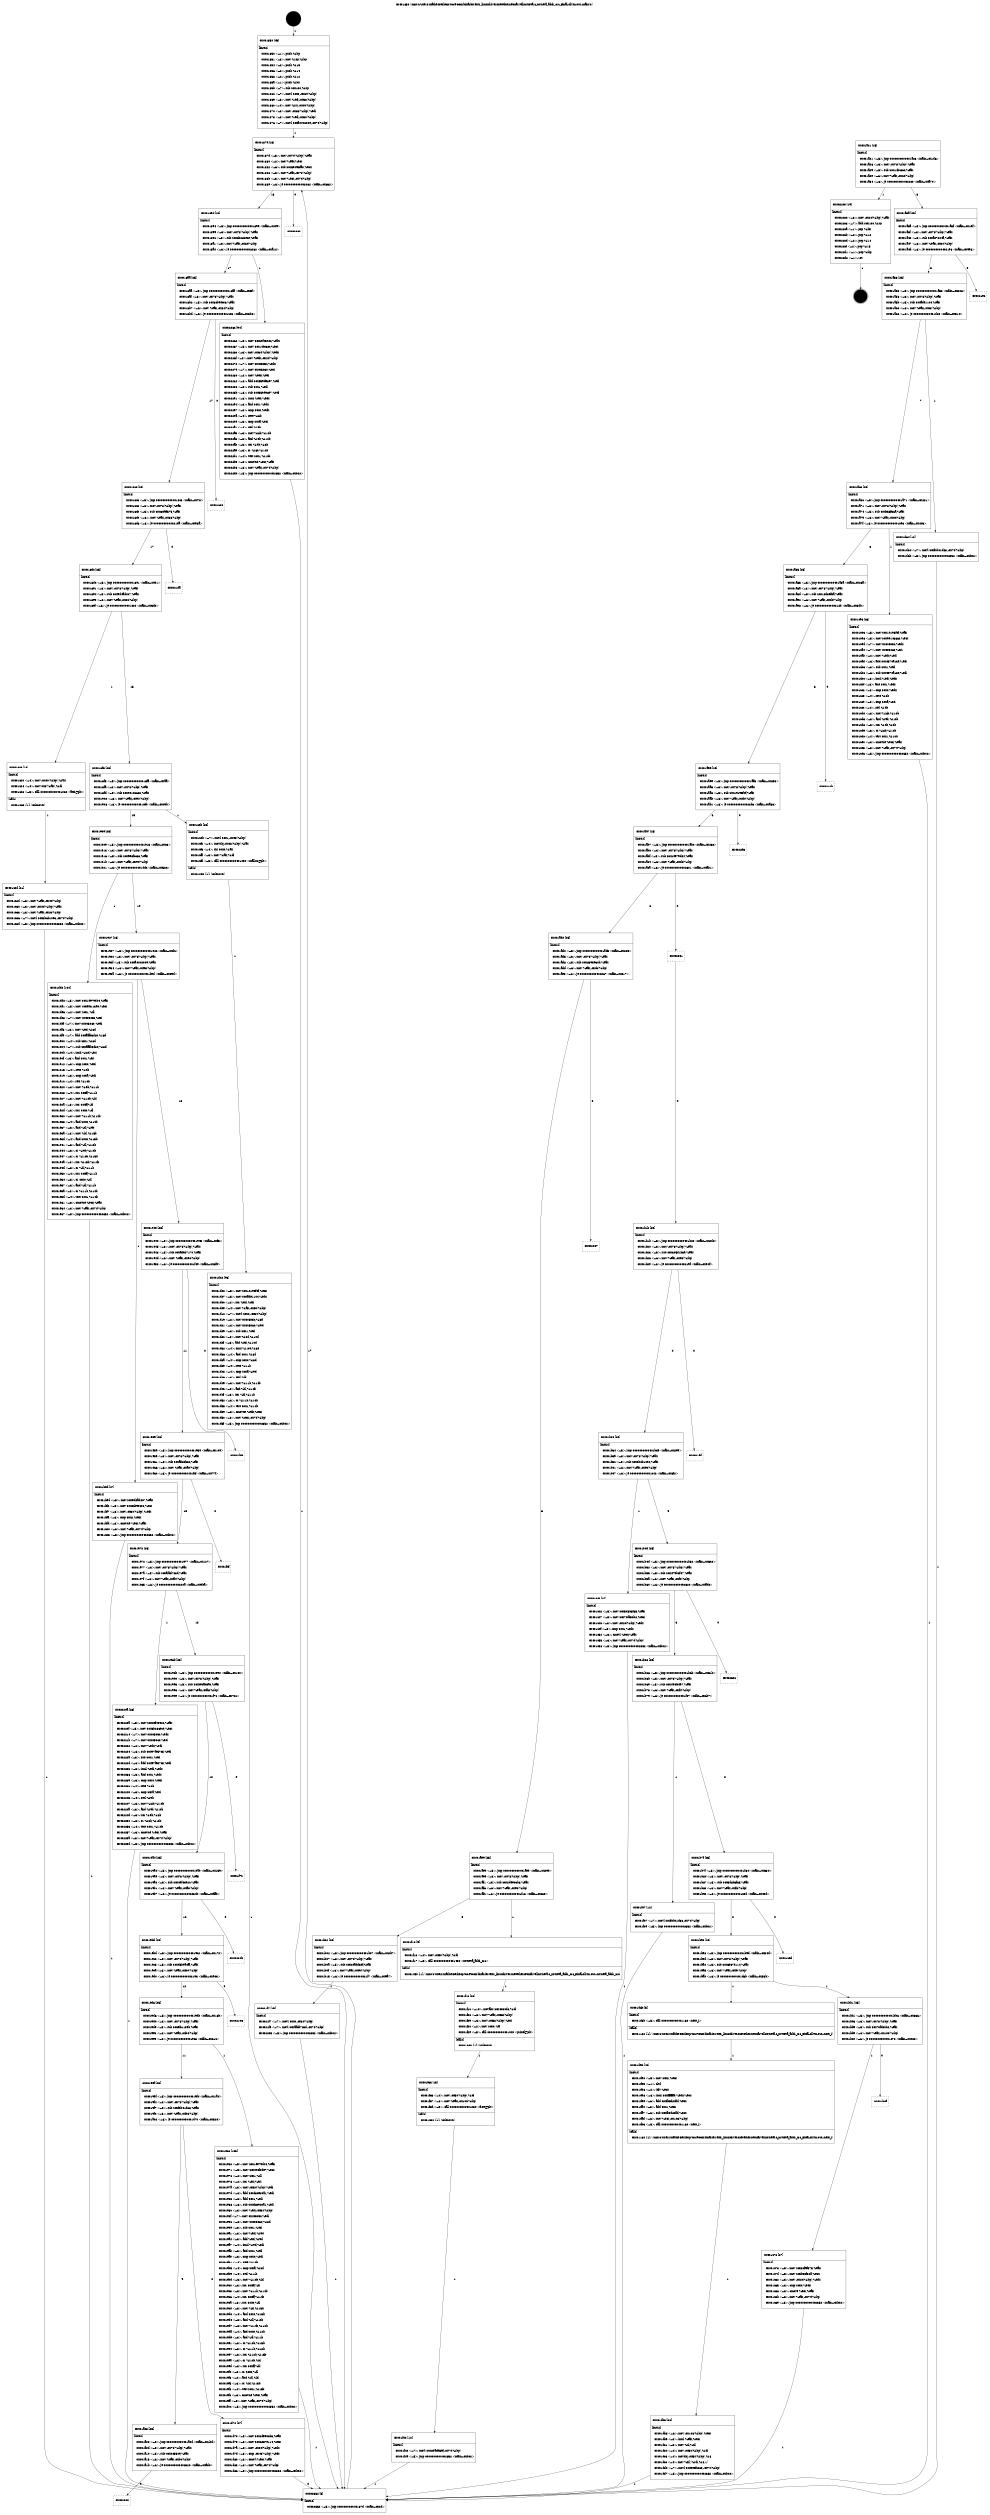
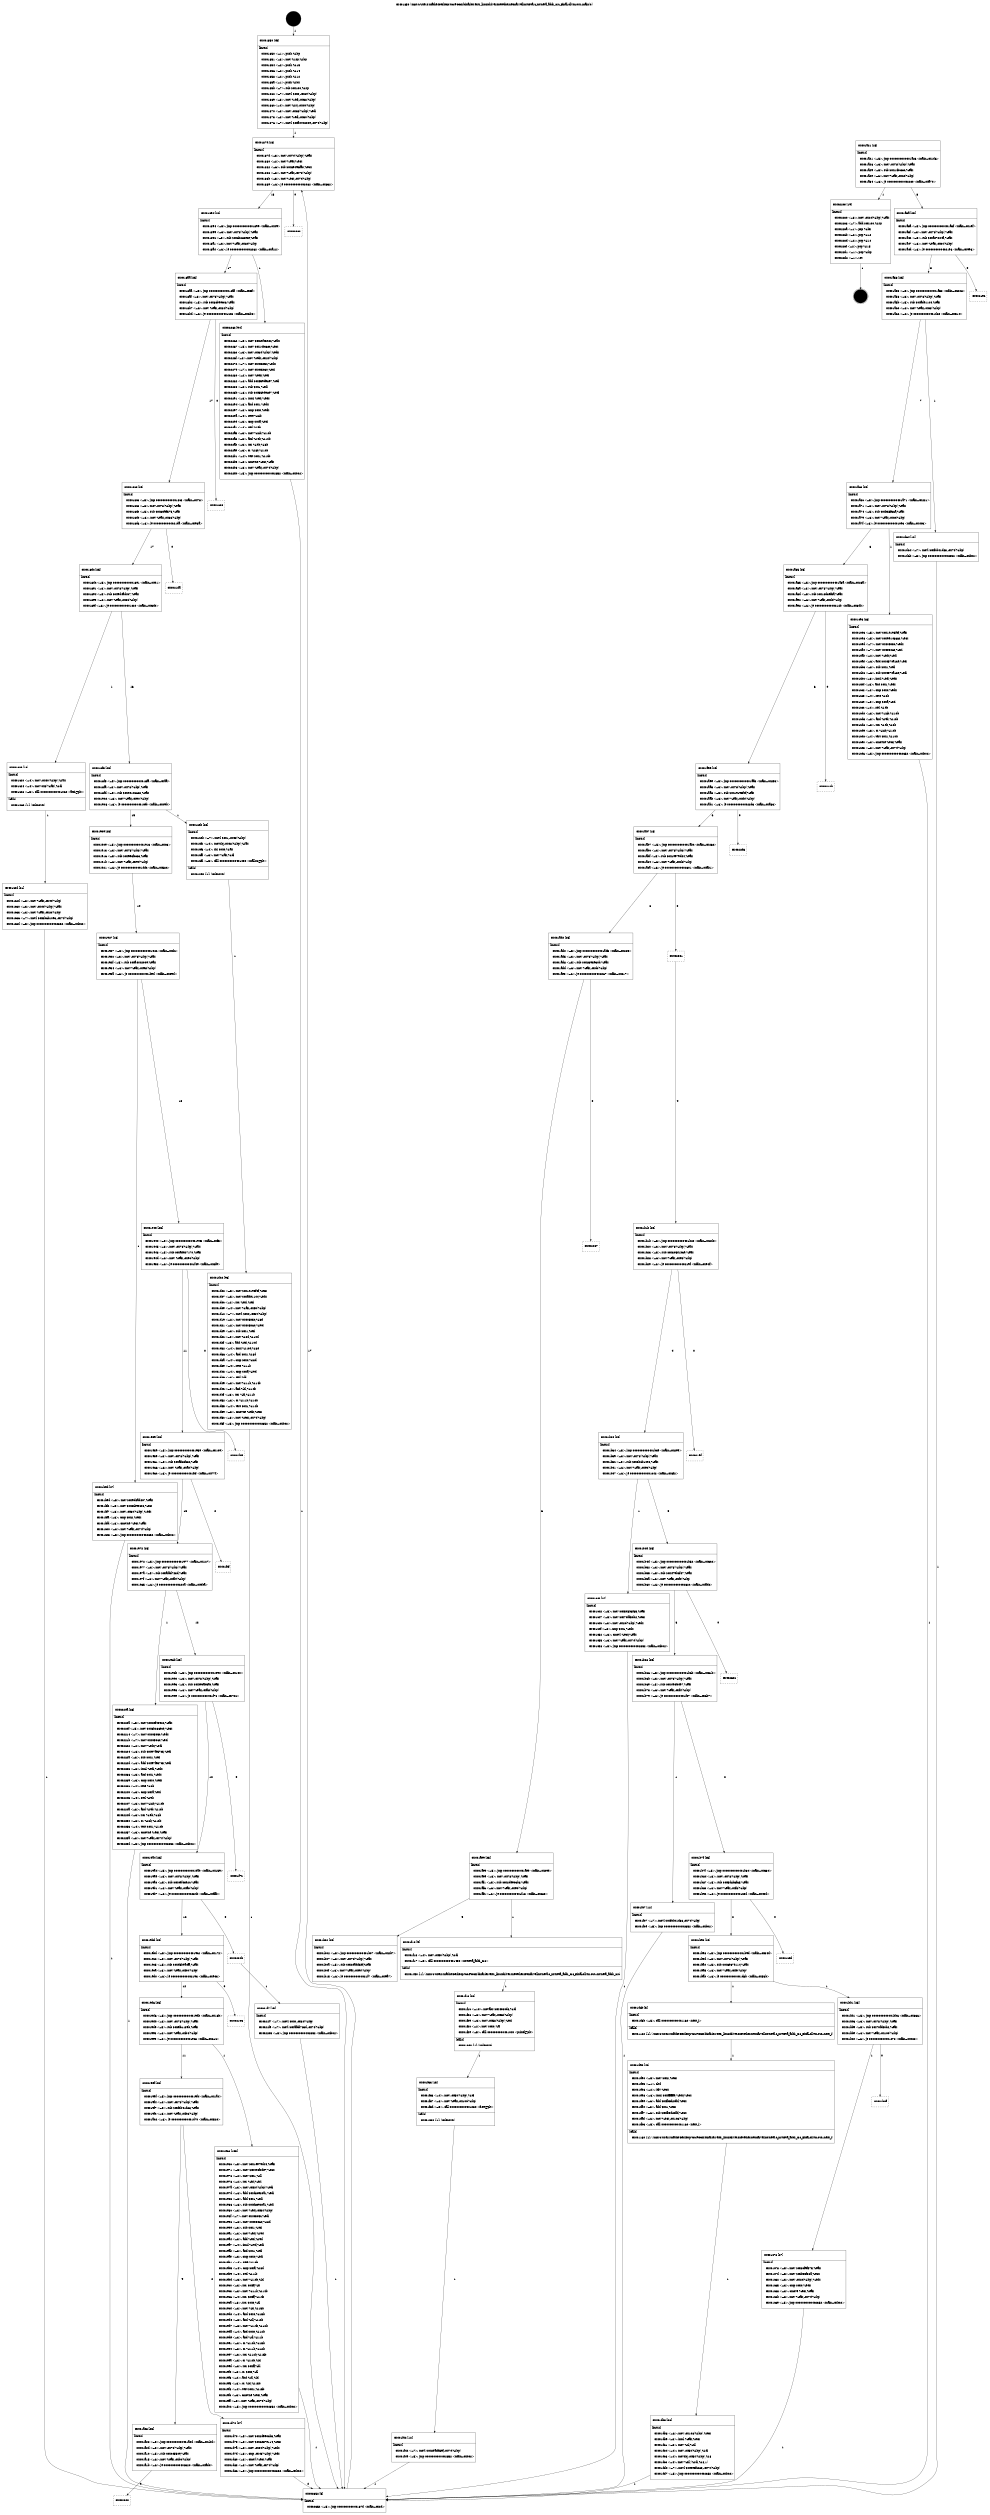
(90, 1101) -> none
(324, 1992) -> (260, 1983)
